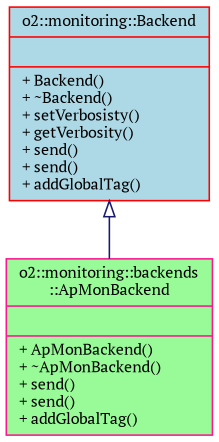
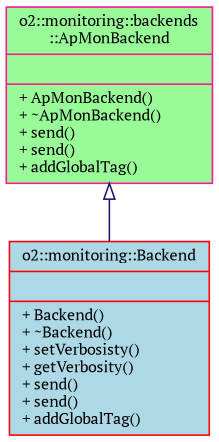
(109, 238) -> (109, 220)
